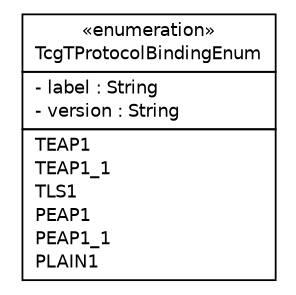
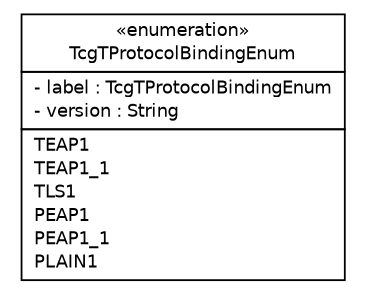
(97, 88) -> (183, 88)
